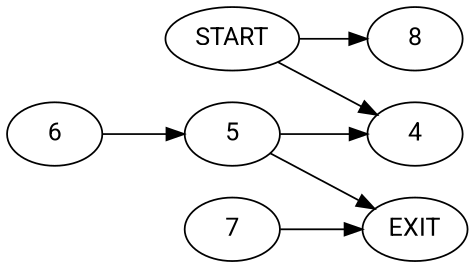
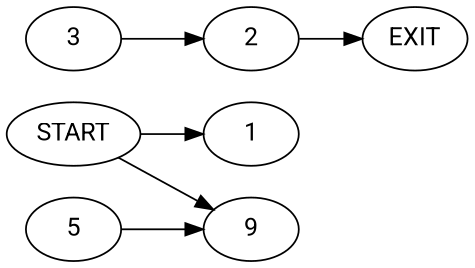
none -> (74, 39)
(415, 39) -> (251, 134)
(55, 134) -> none
(415, 134) -> (251, 229)
(314, 177) -> none
(232, 229) -> (251, 39)
